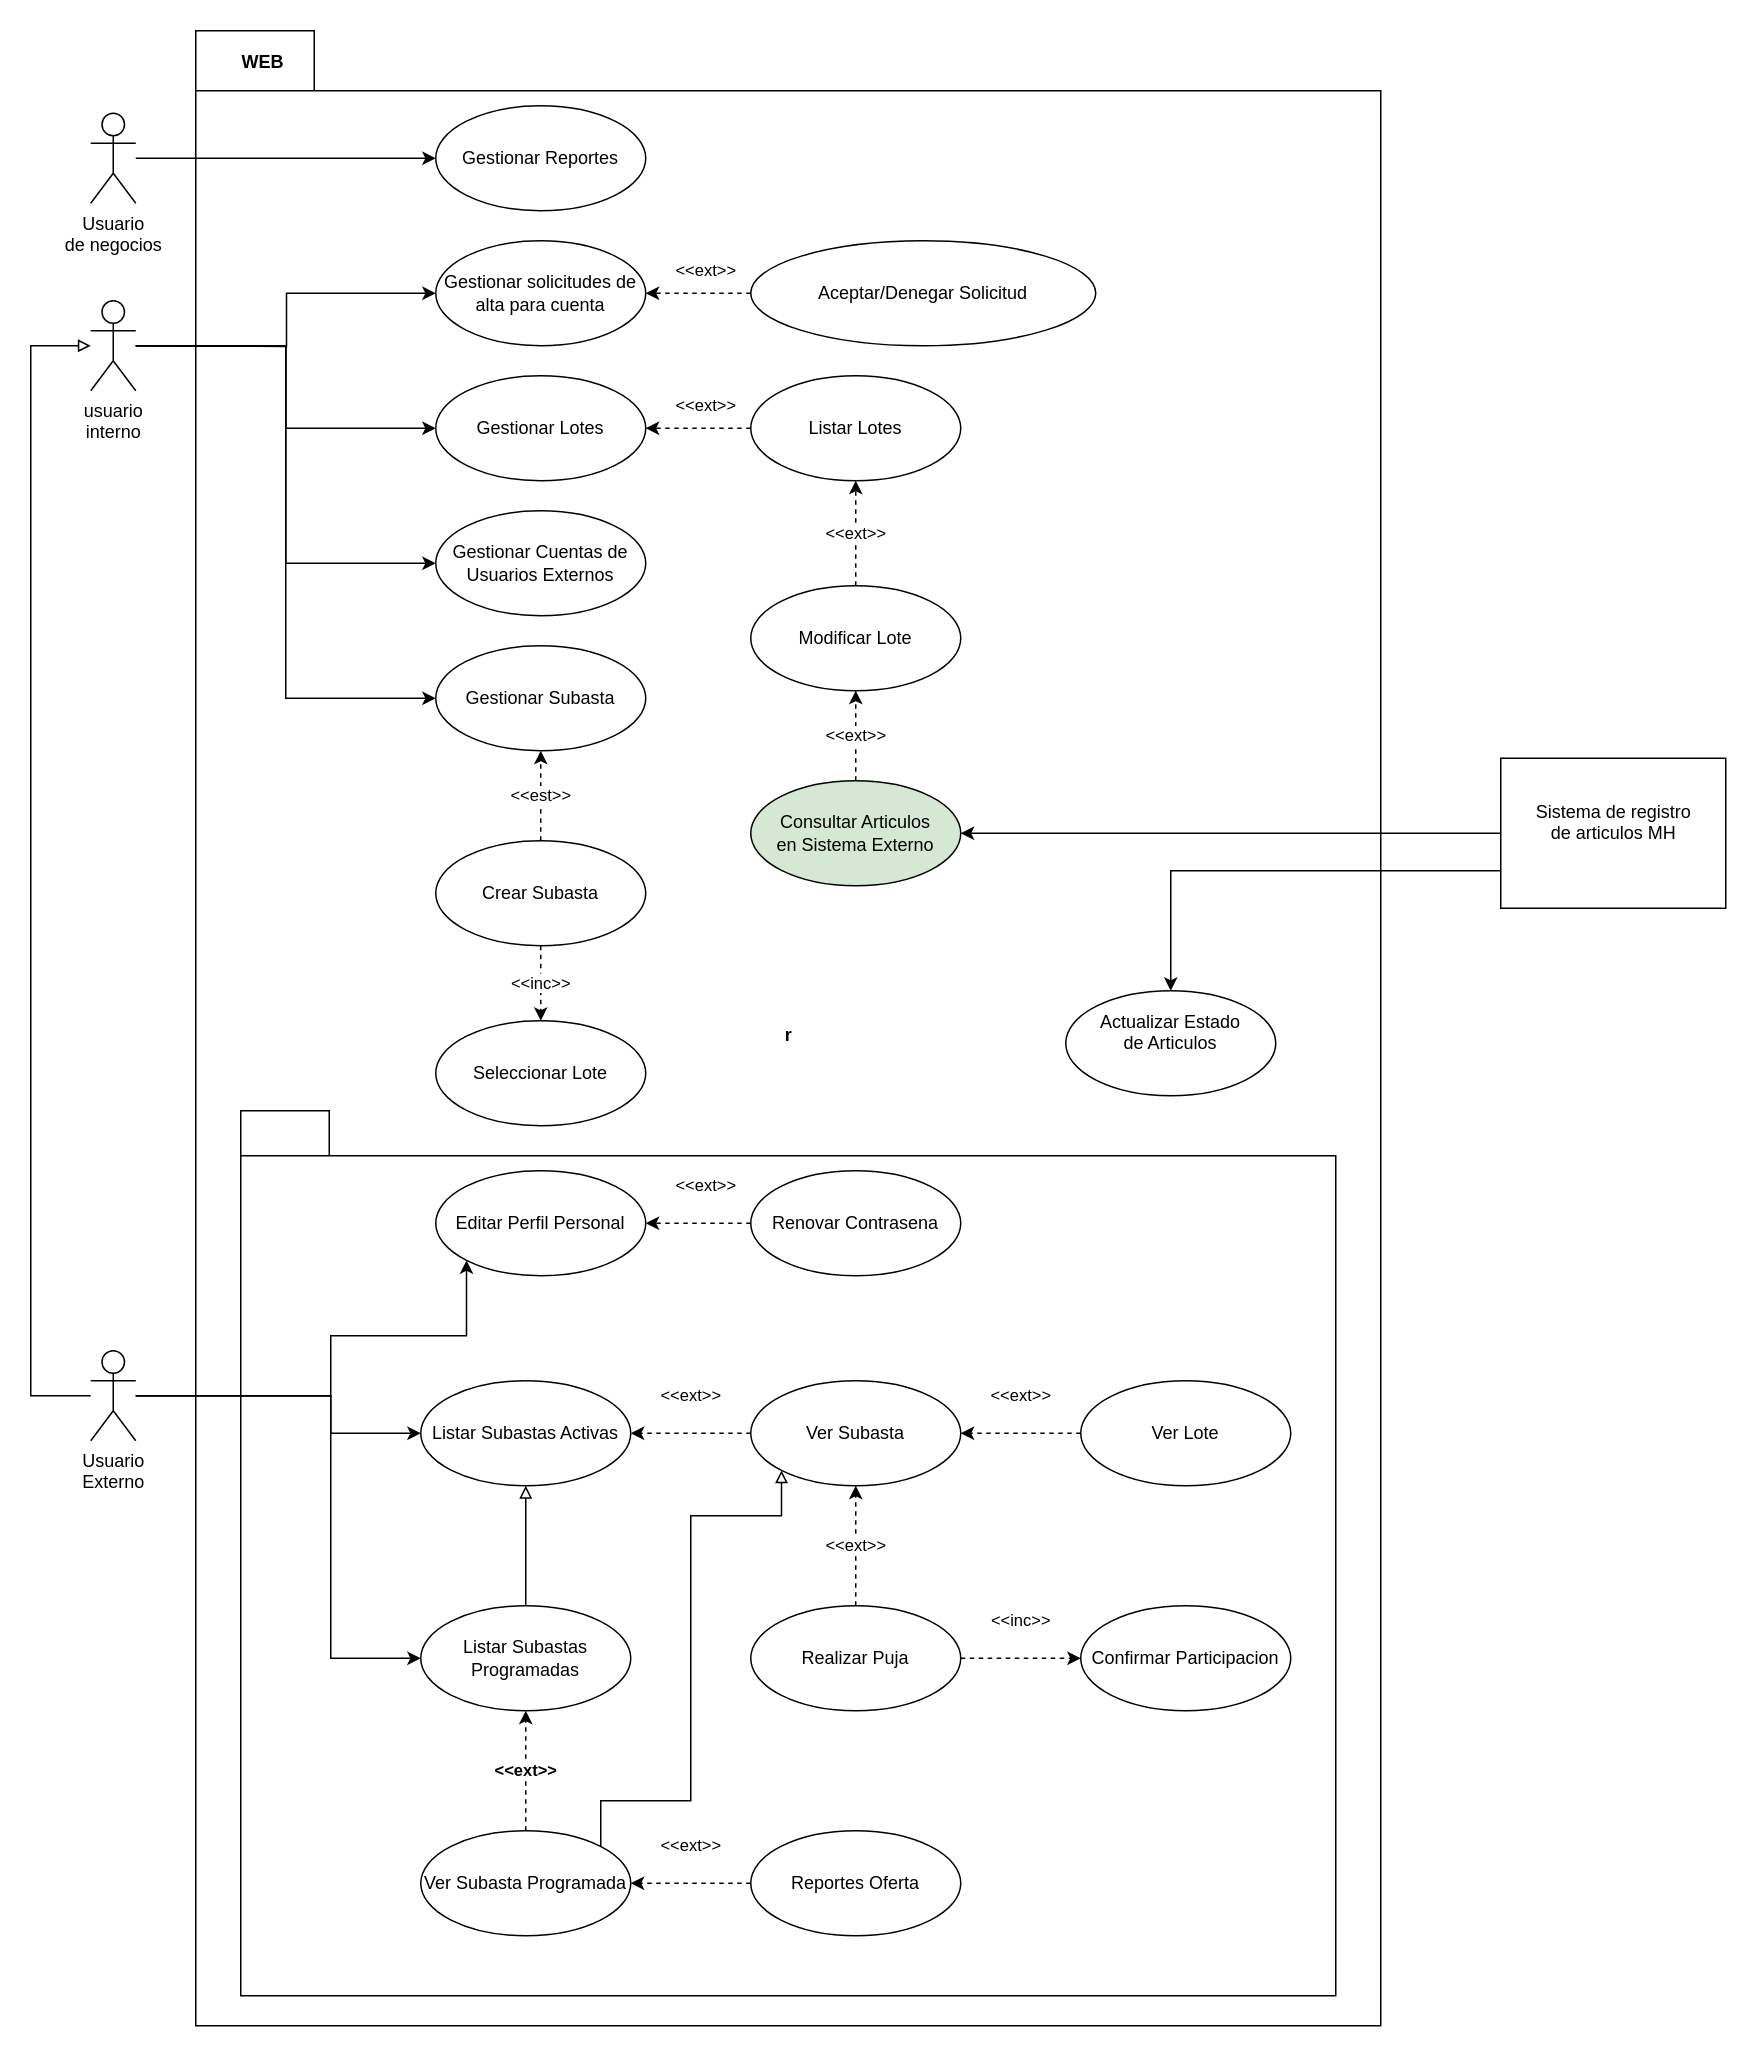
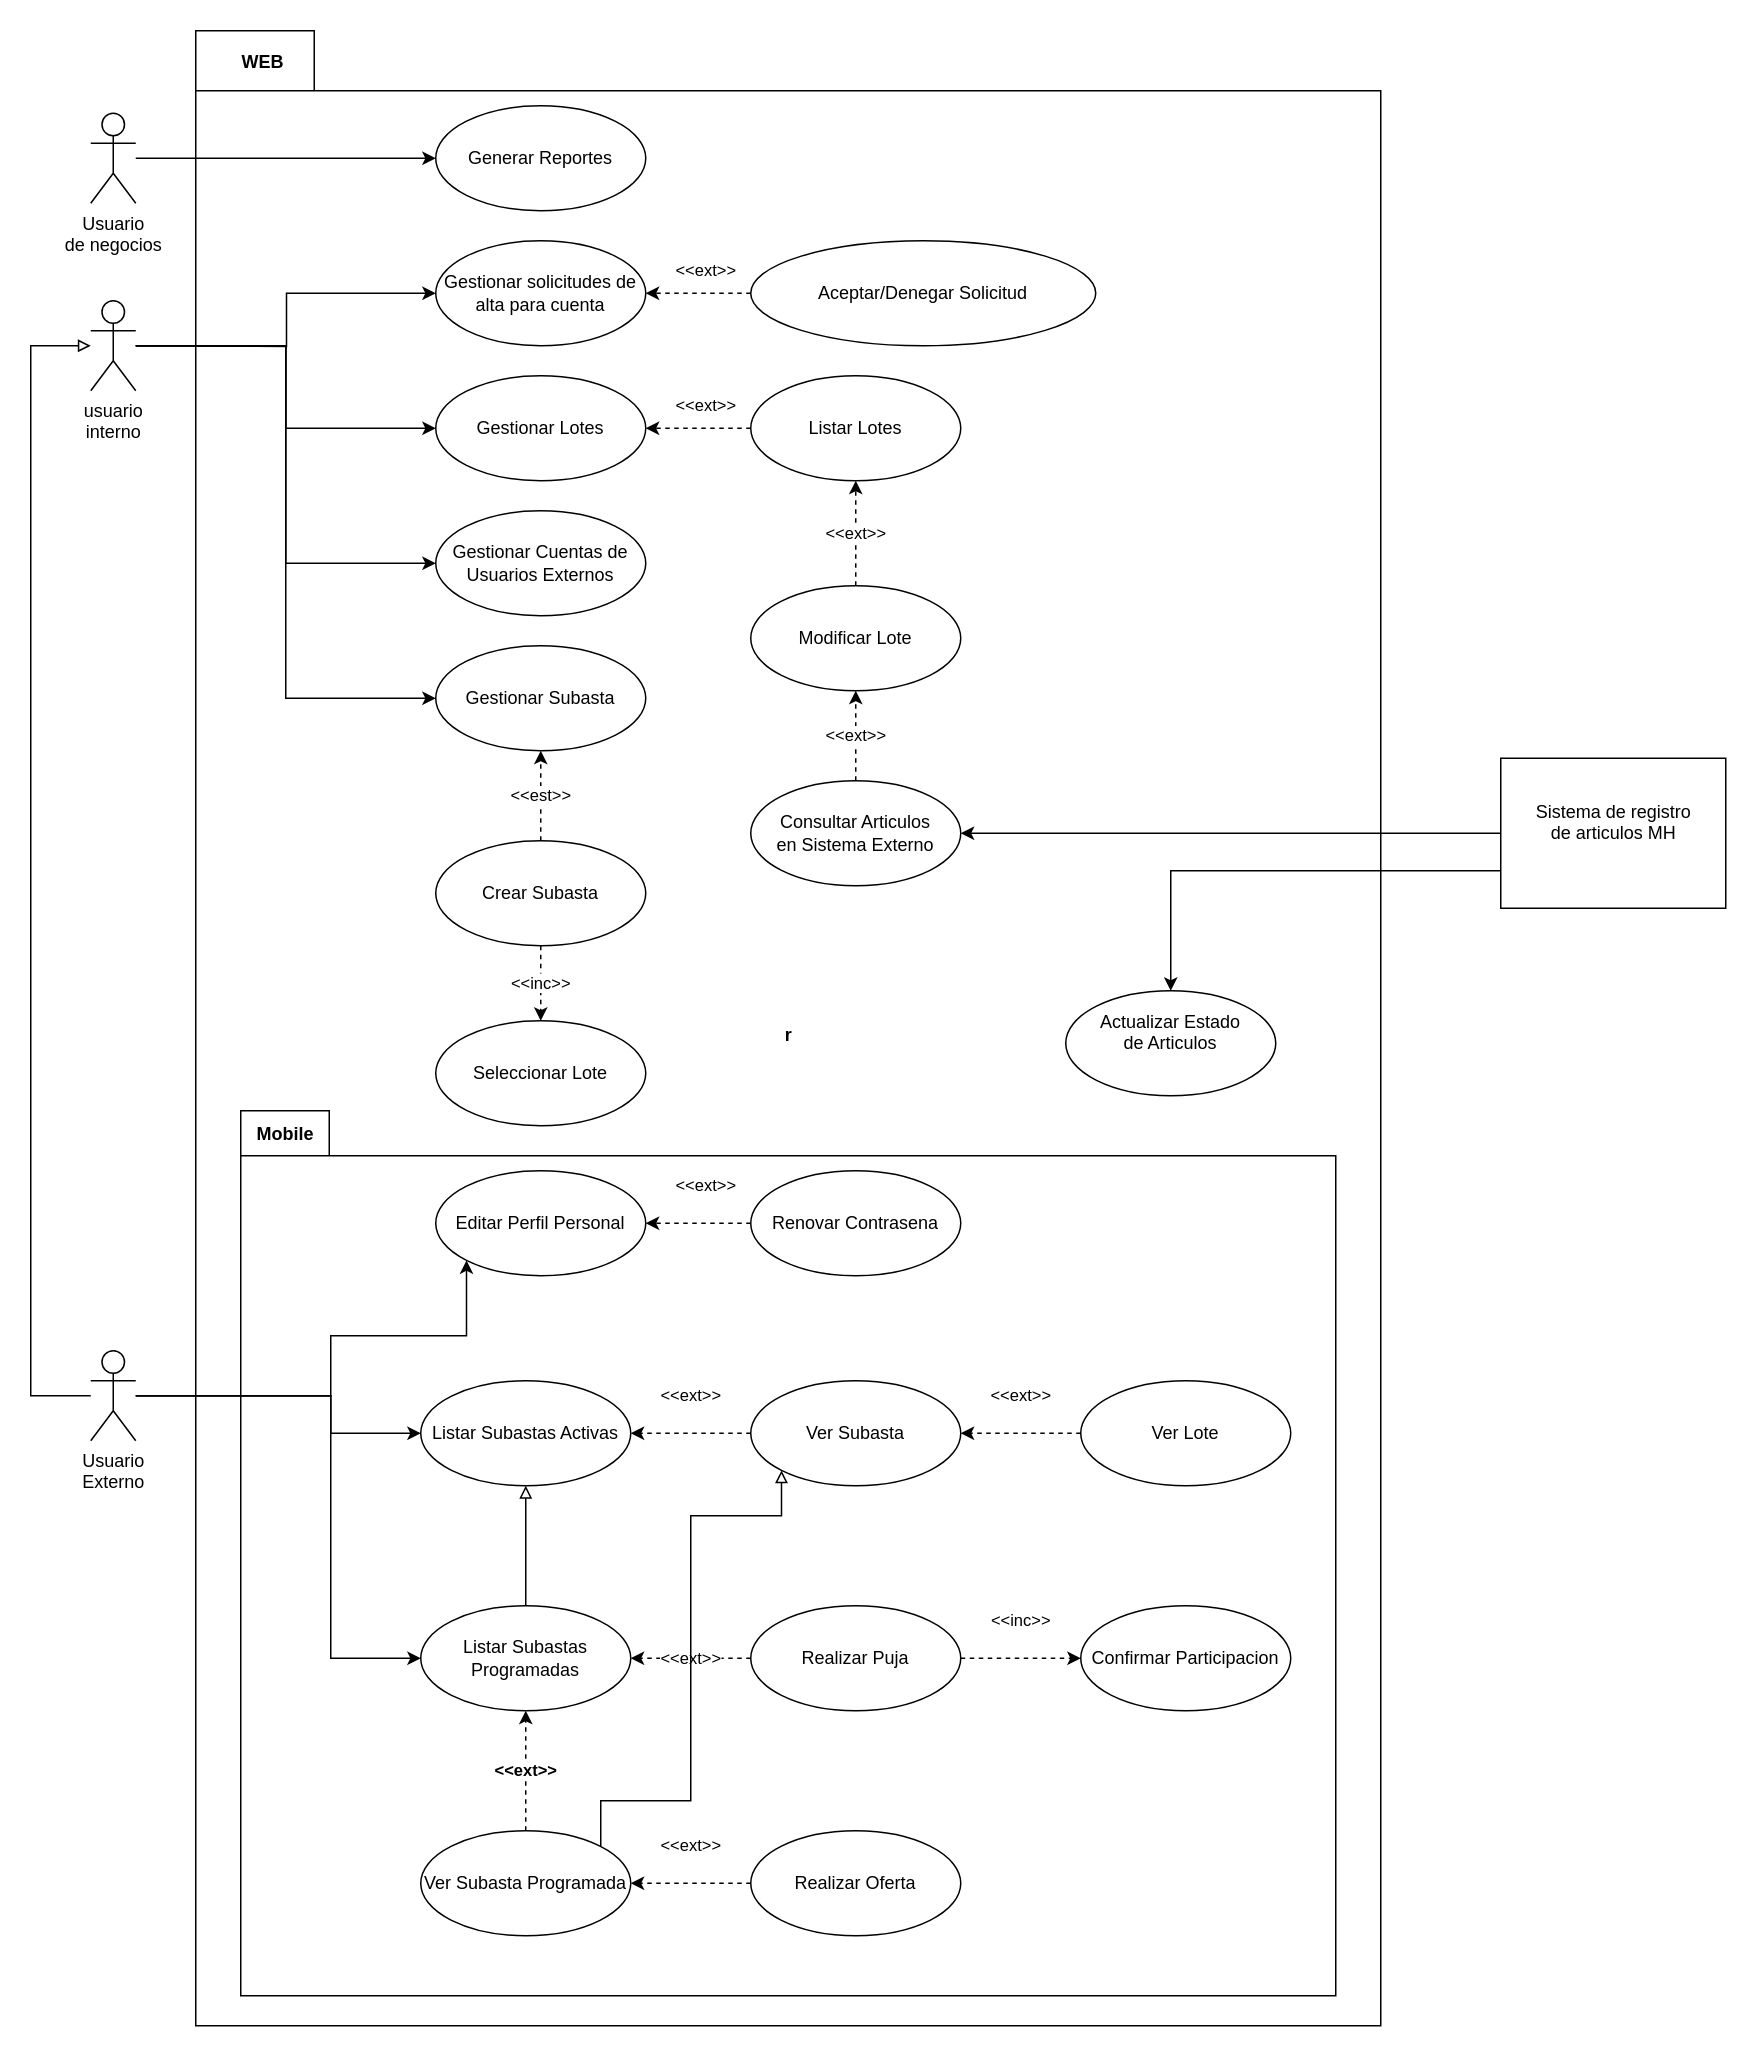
(541, 158) -> (541, 158)
(856, 833) -> (856, 833)
none -> (286, 1133)
(856, 1551) -> (696, 1658)
(856, 1883) -> (856, 1883)
